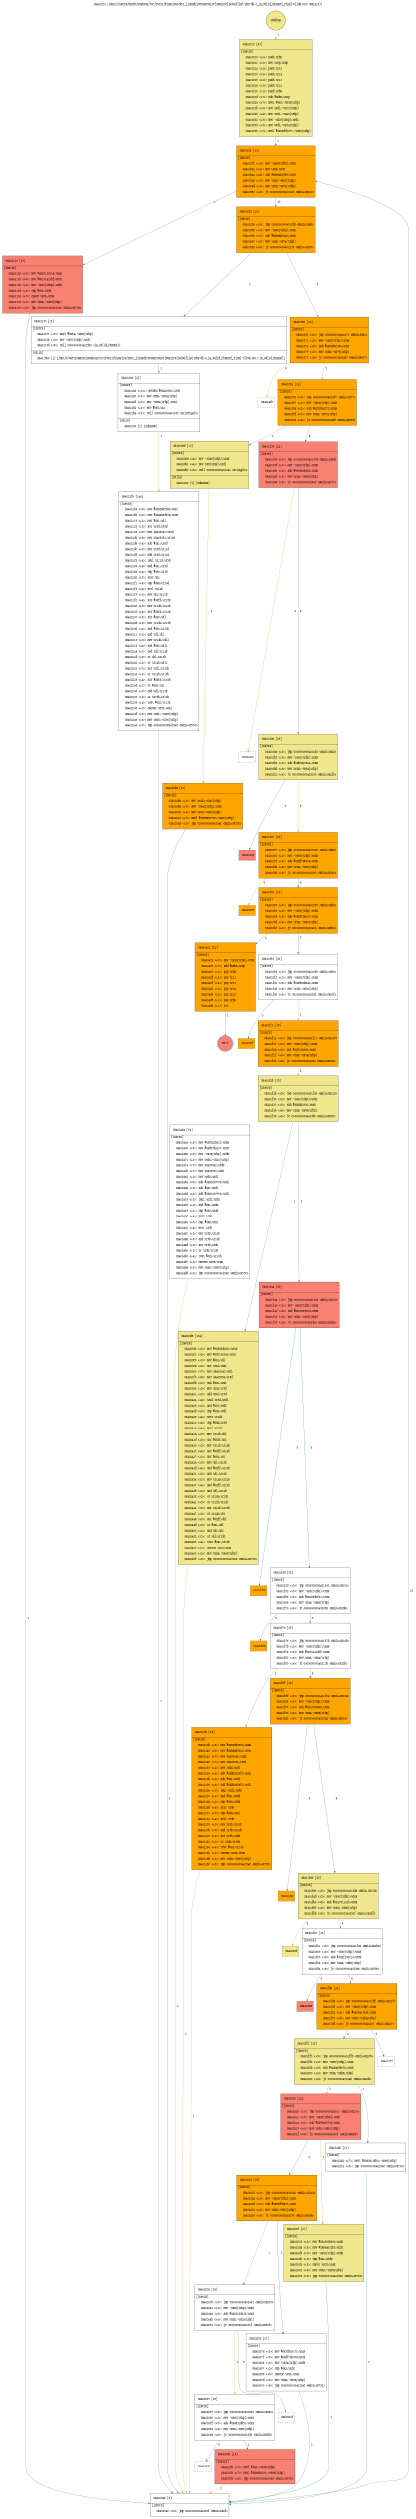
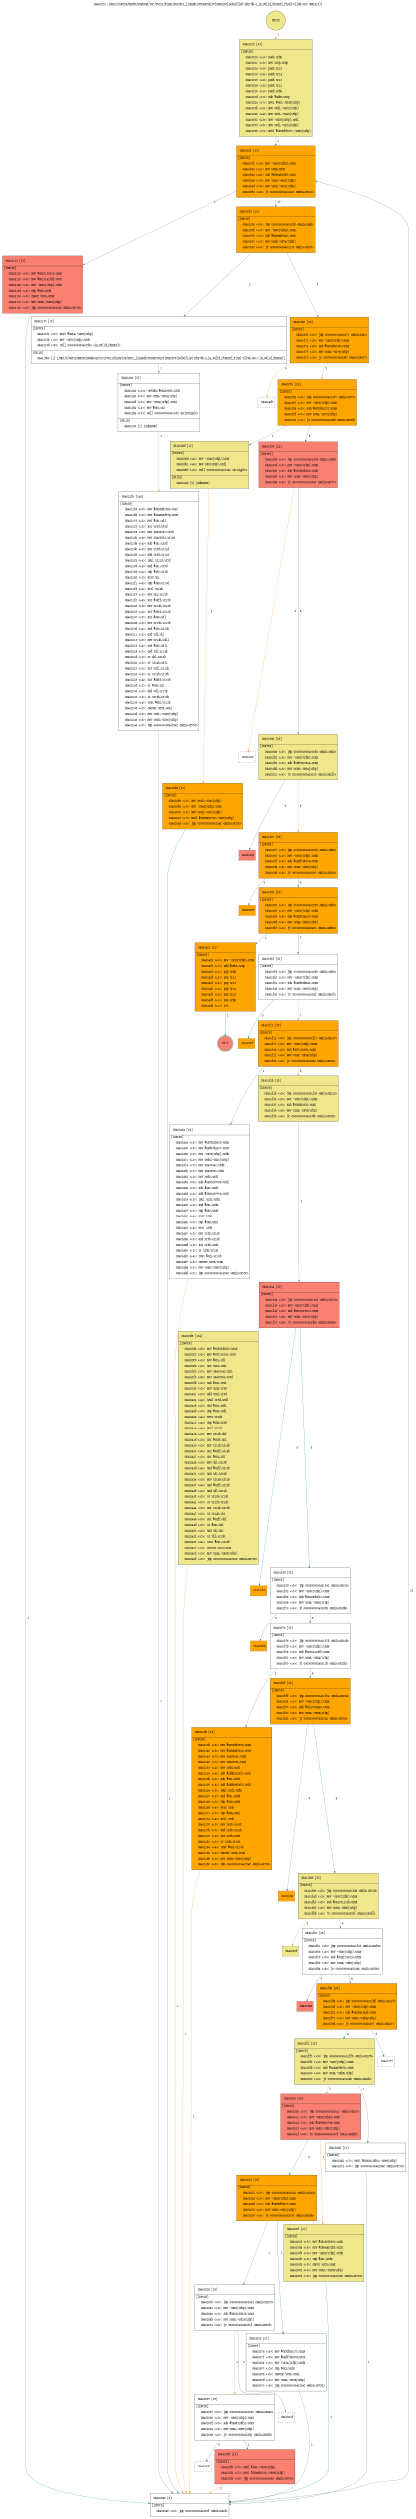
(276, 20) -> (276, 20)
(256, 890) -> (256, 890)
none -> (245, 1093)
(269, 1225) -> none
